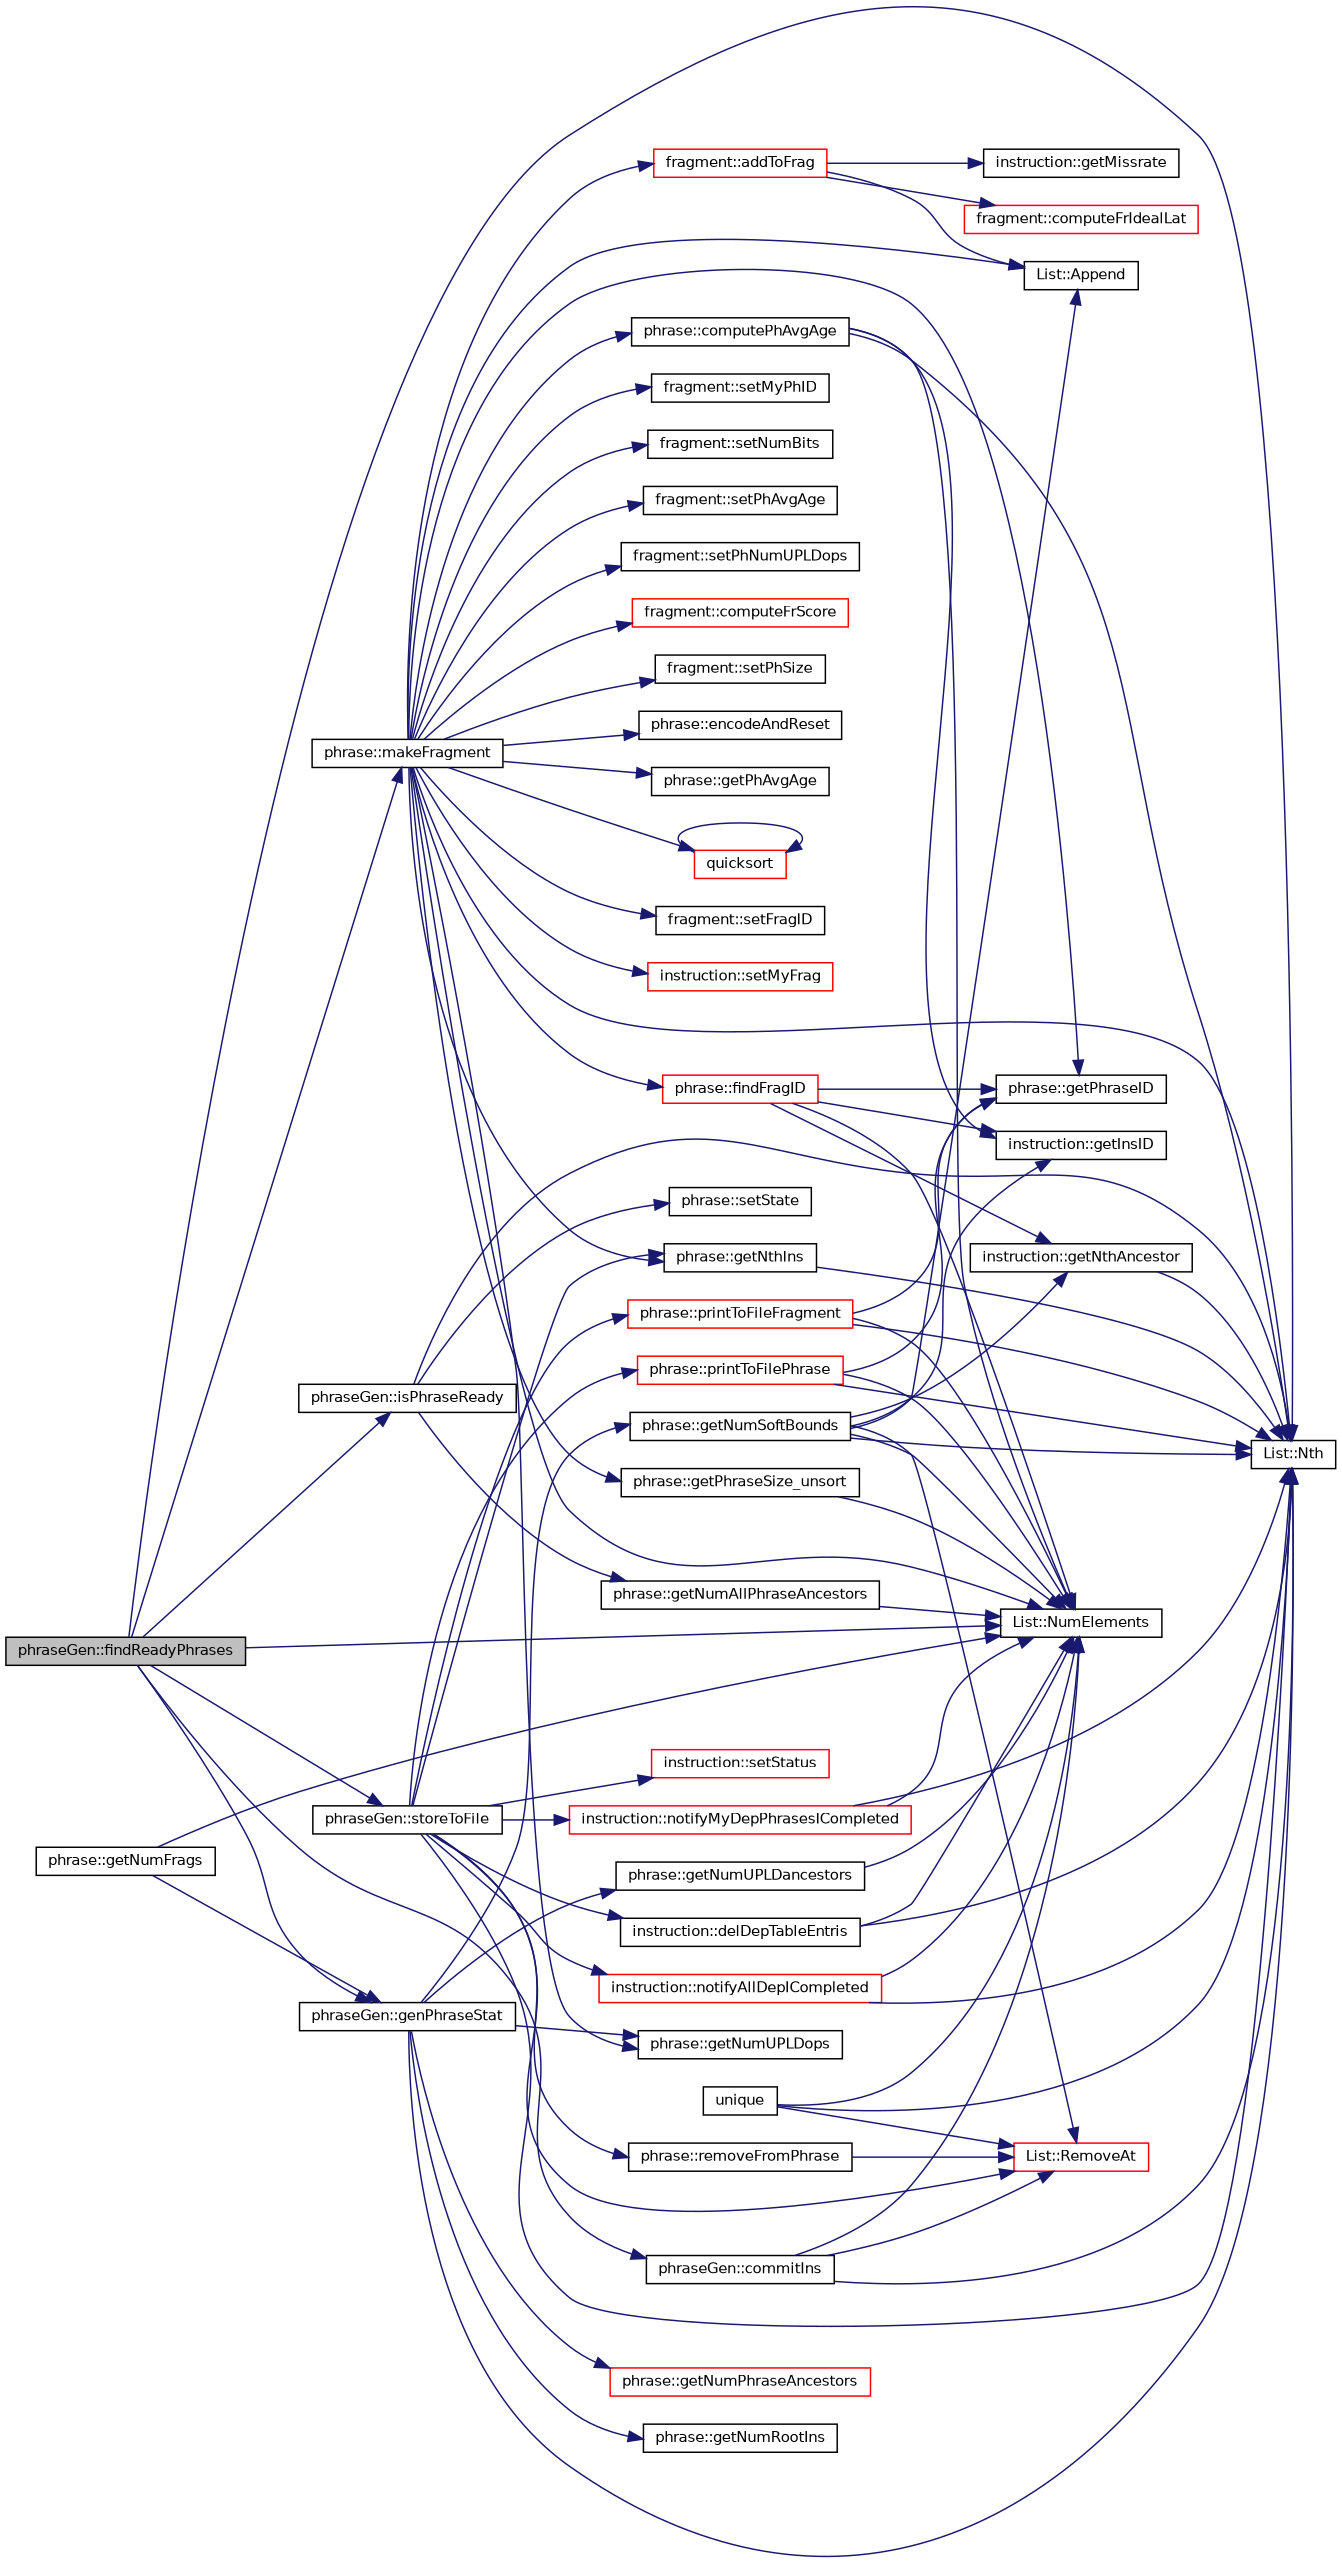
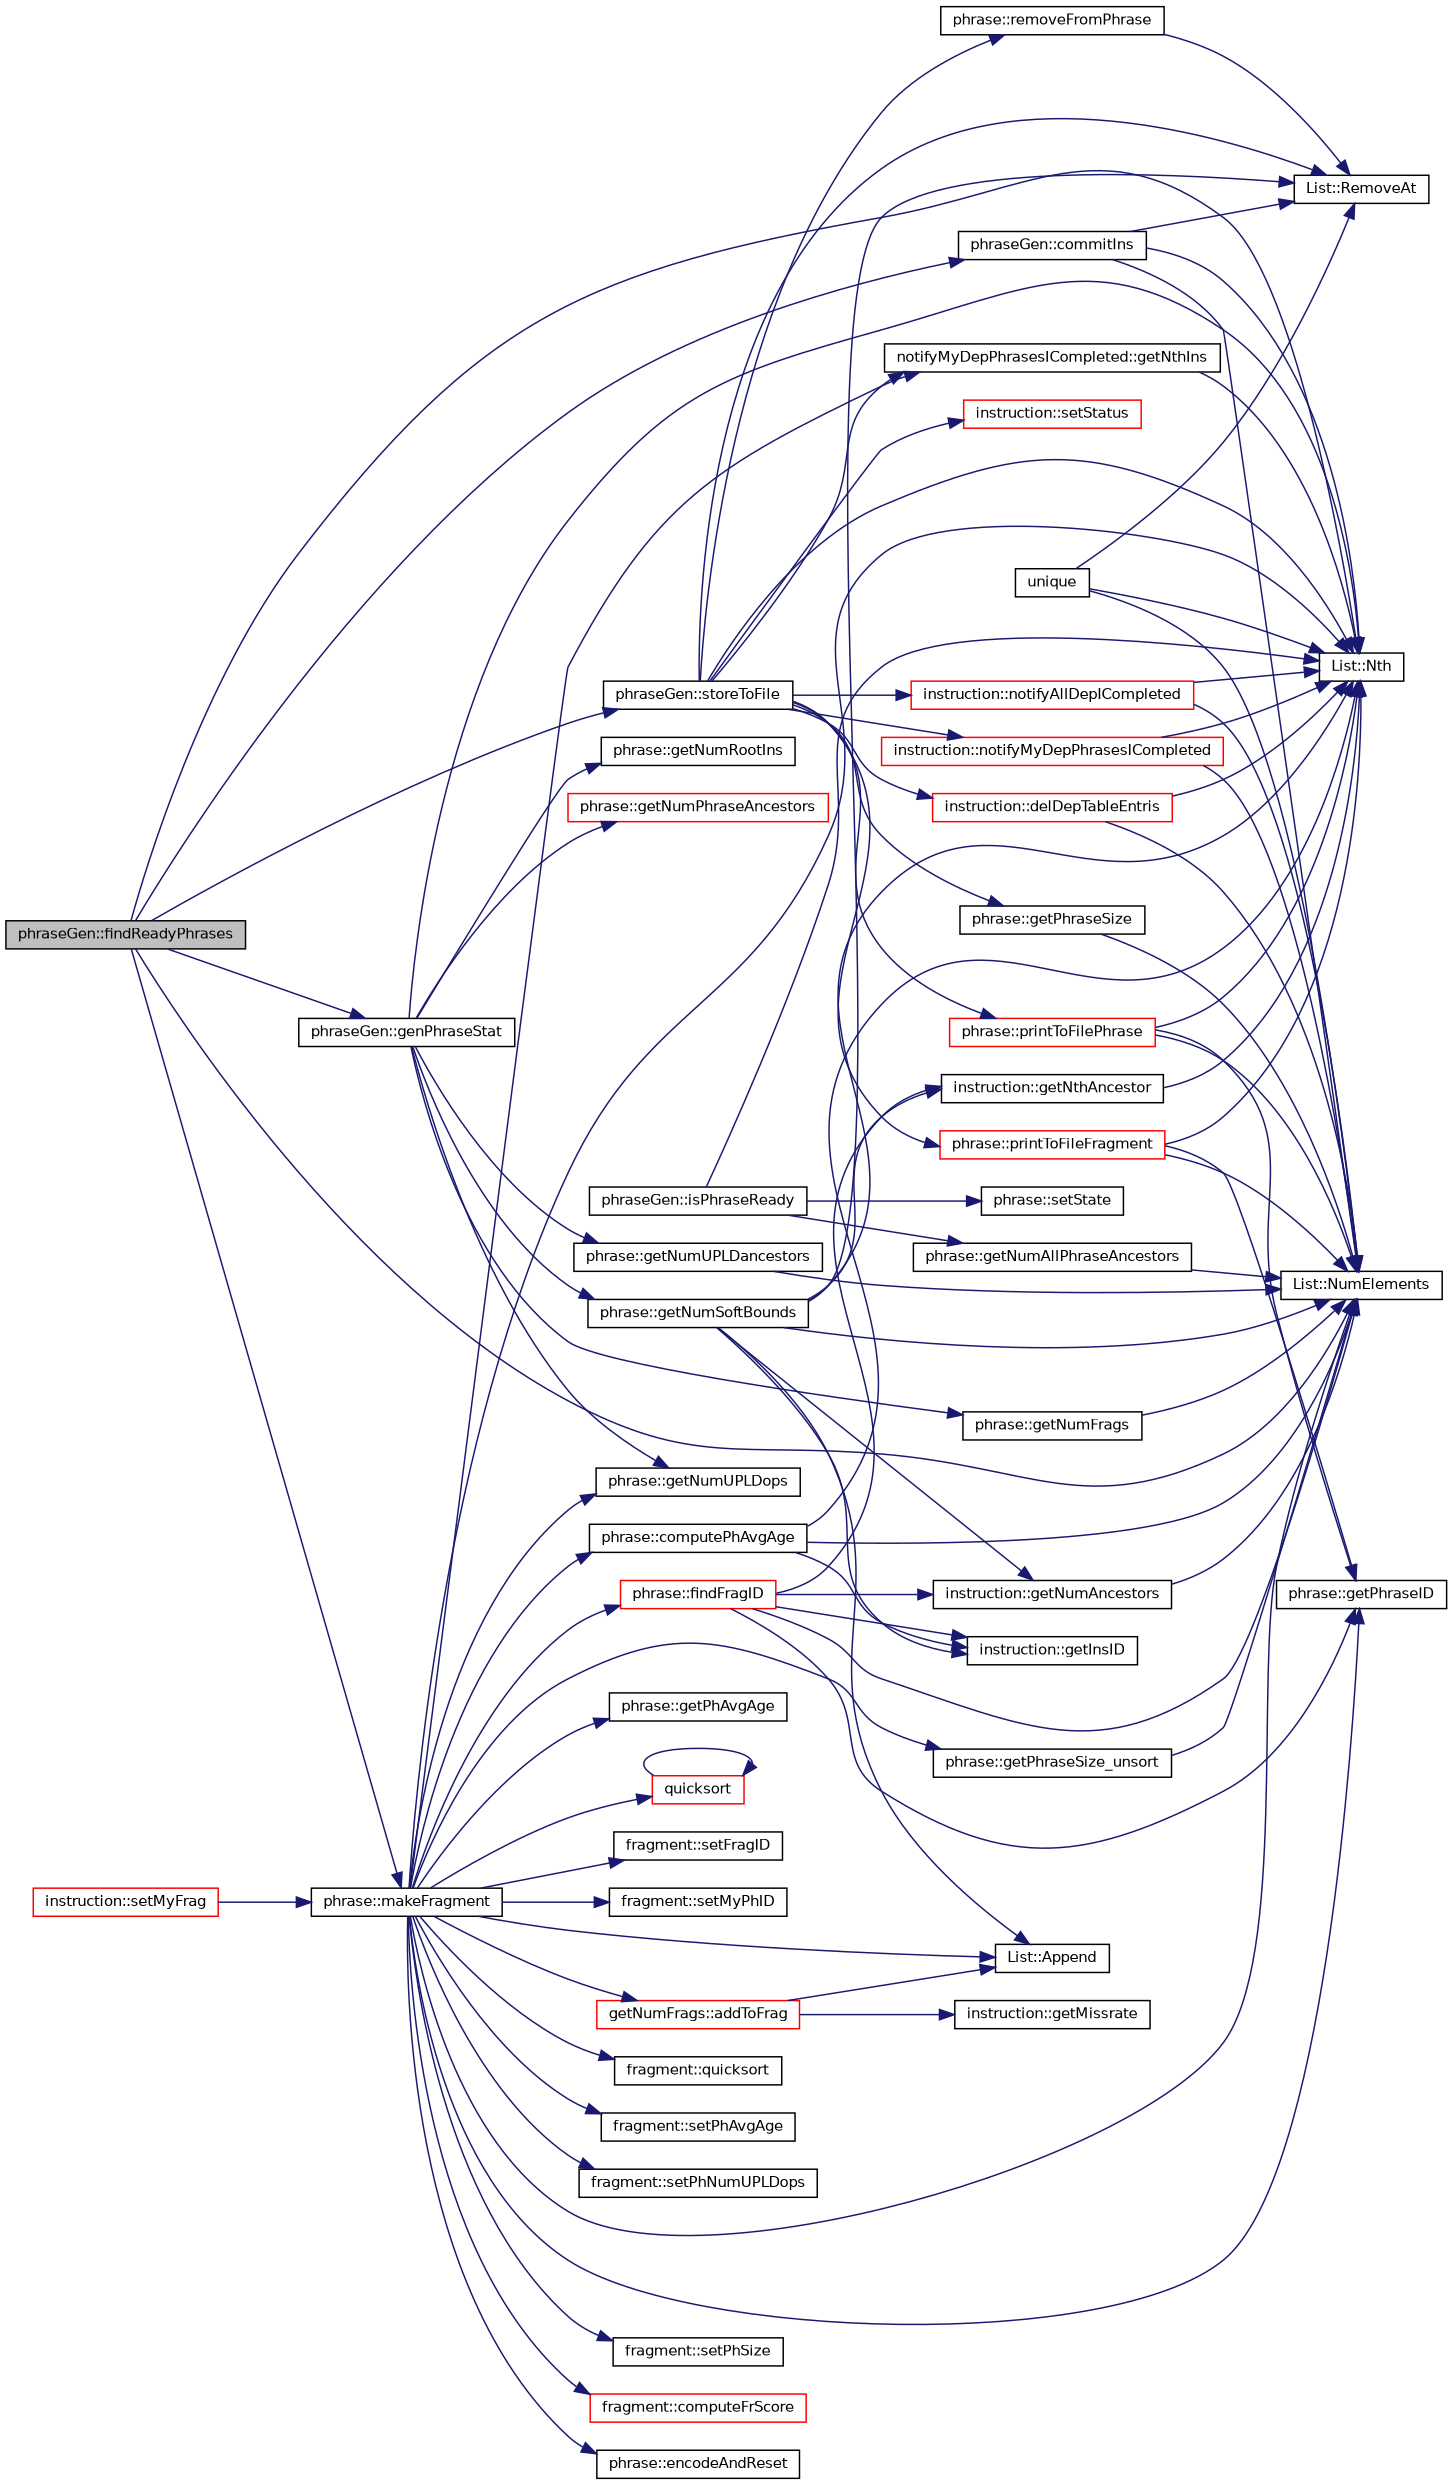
(740, 163) -> (698, 2015)
(1081, 220) -> none
(740, 444) -> (698, 2071)
(503, 894) -> (257, 1902)
none -> (1052, 920)
(740, 1258) -> (1052, 358)
(261, 1530) -> none
none -> (1052, 1595)
(740, 1932) -> (1052, 808)
(260, 1935) -> (590, 1351)
(1081, 2157) -> (1362, 189)
